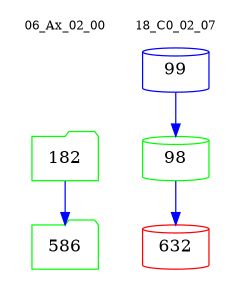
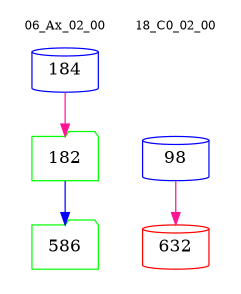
(176, 26) -> (176, 26)
none -> (65, 70)
(176, 70) -> none
(176, 159) -> (176, 159)
(176, 197) -> (176, 197)
